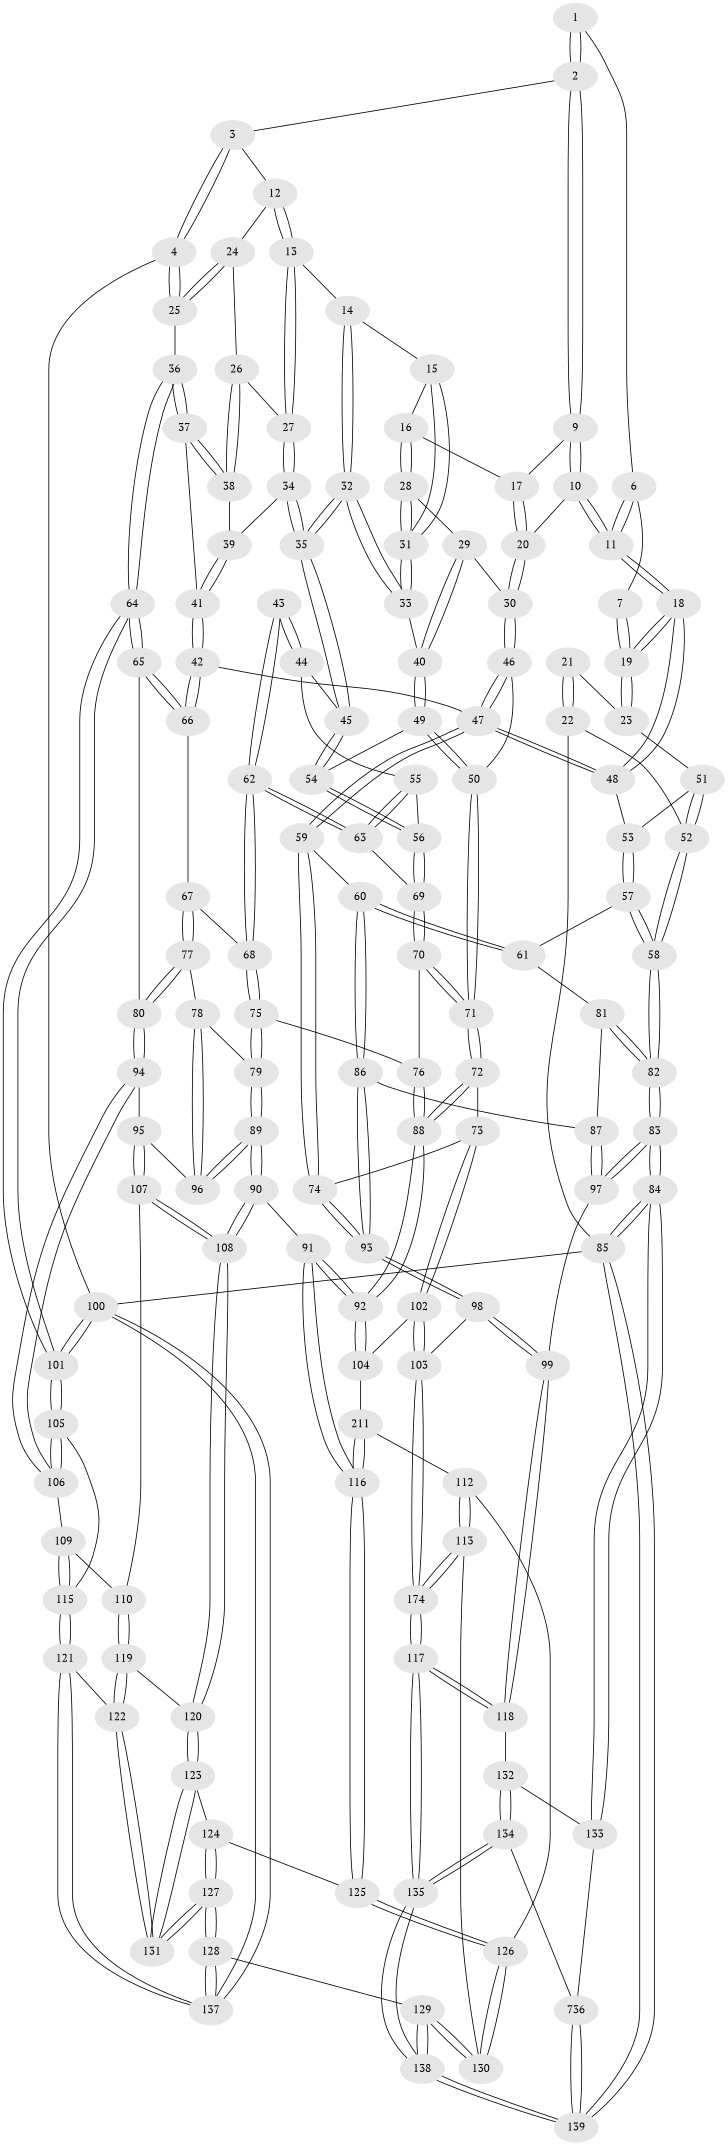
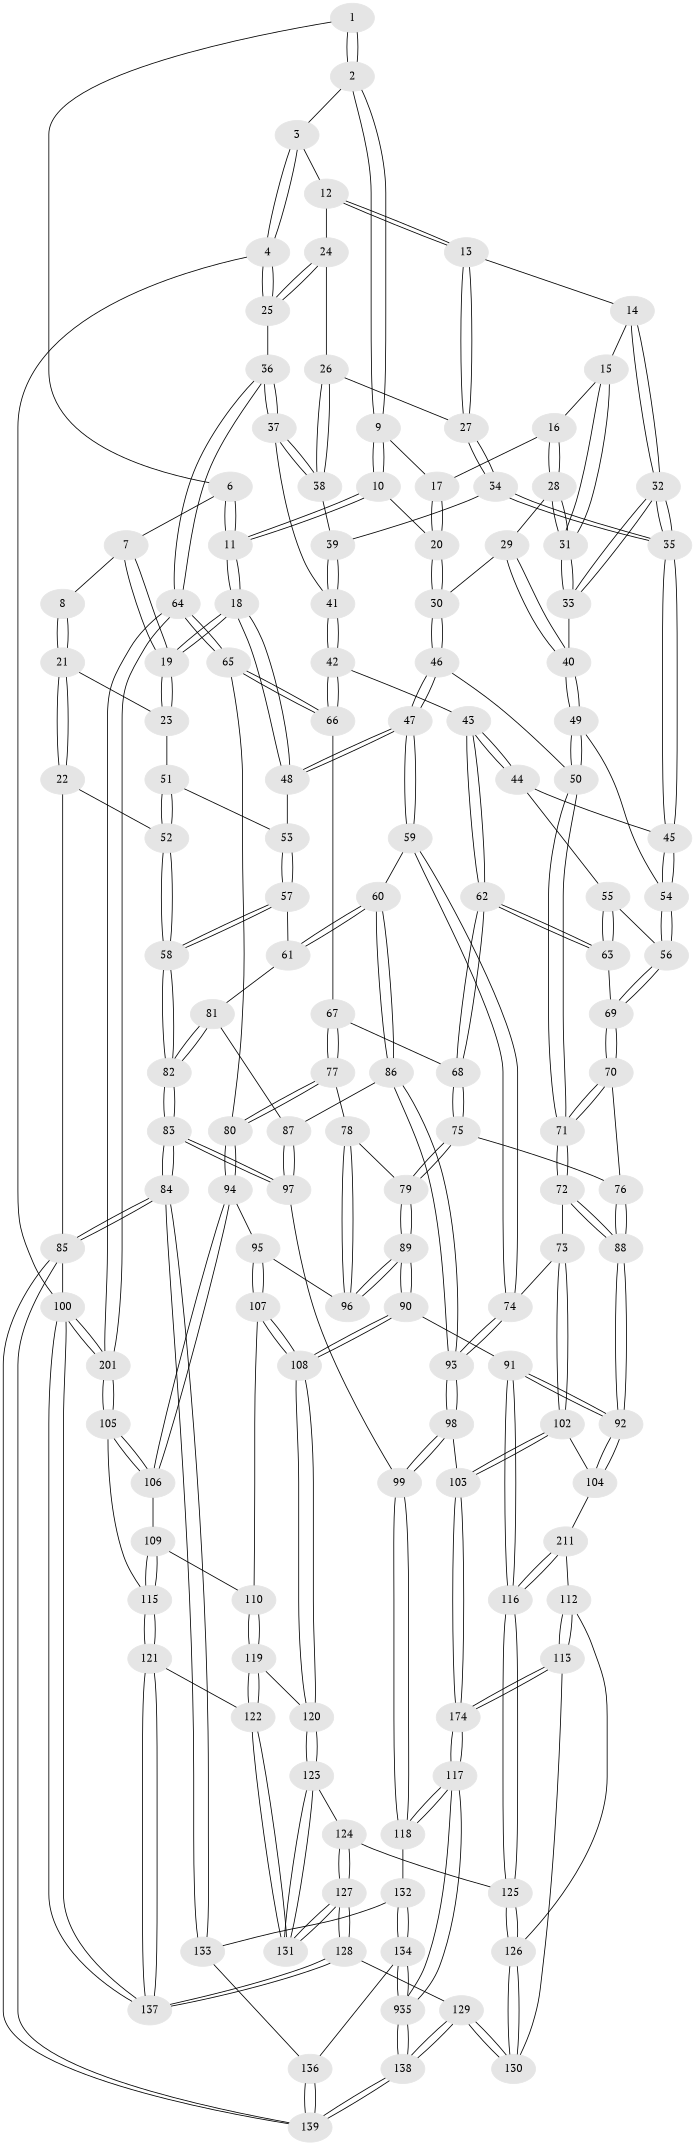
none -> (63, 604)
(341, 686) -> (402, 691)
(56, 1366) -> (108, 1366)
(416, 1893) -> (403, 2010)
(576, 2010) -> (310, 2069)
